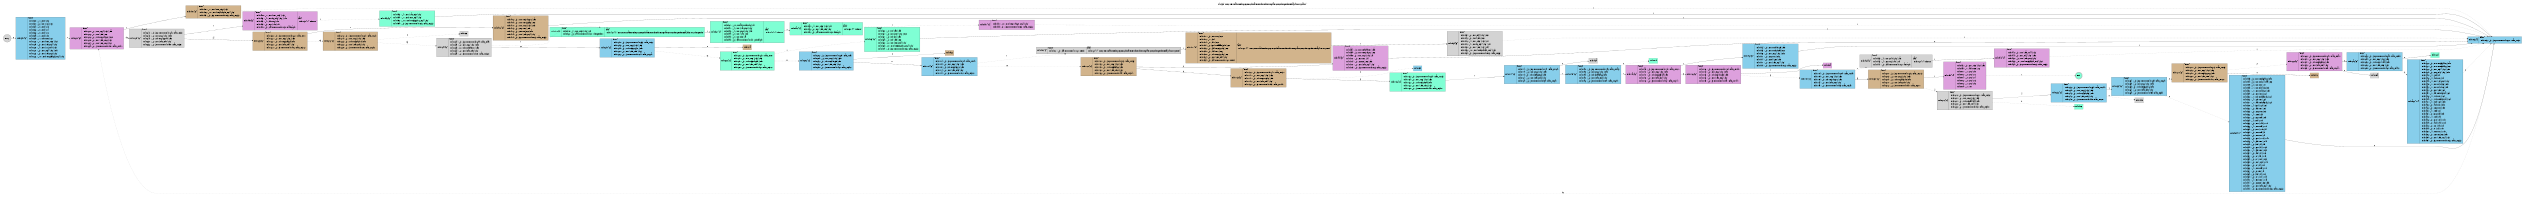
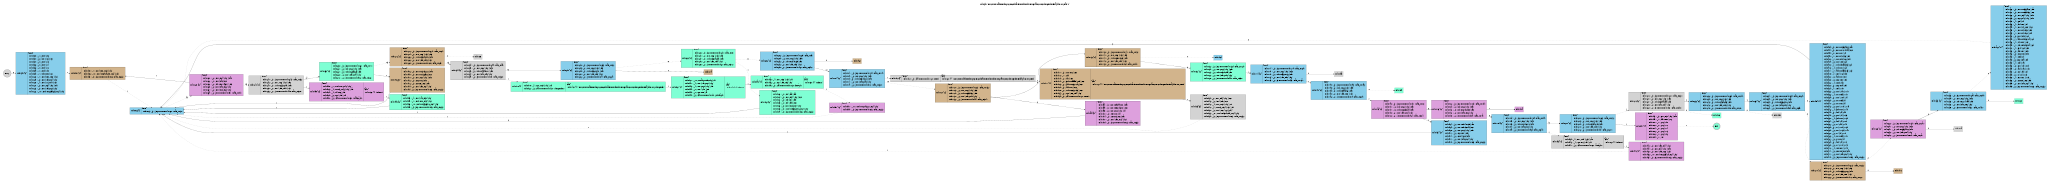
(67, 38) -> (67, 73)
(280, 41) -> (347, 71)
(1896, 79) -> (1588, 124)
